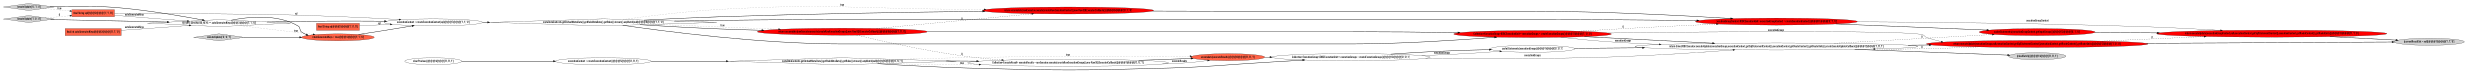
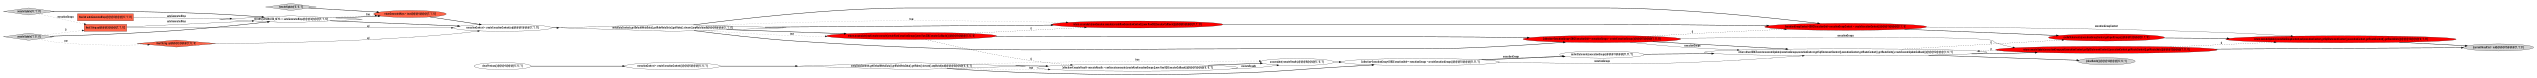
(60, 9) -> (66, 17)
(338, 27) -> (176, 44)
none -> (93, 45)
(1228, 57) -> (1297, 62)
